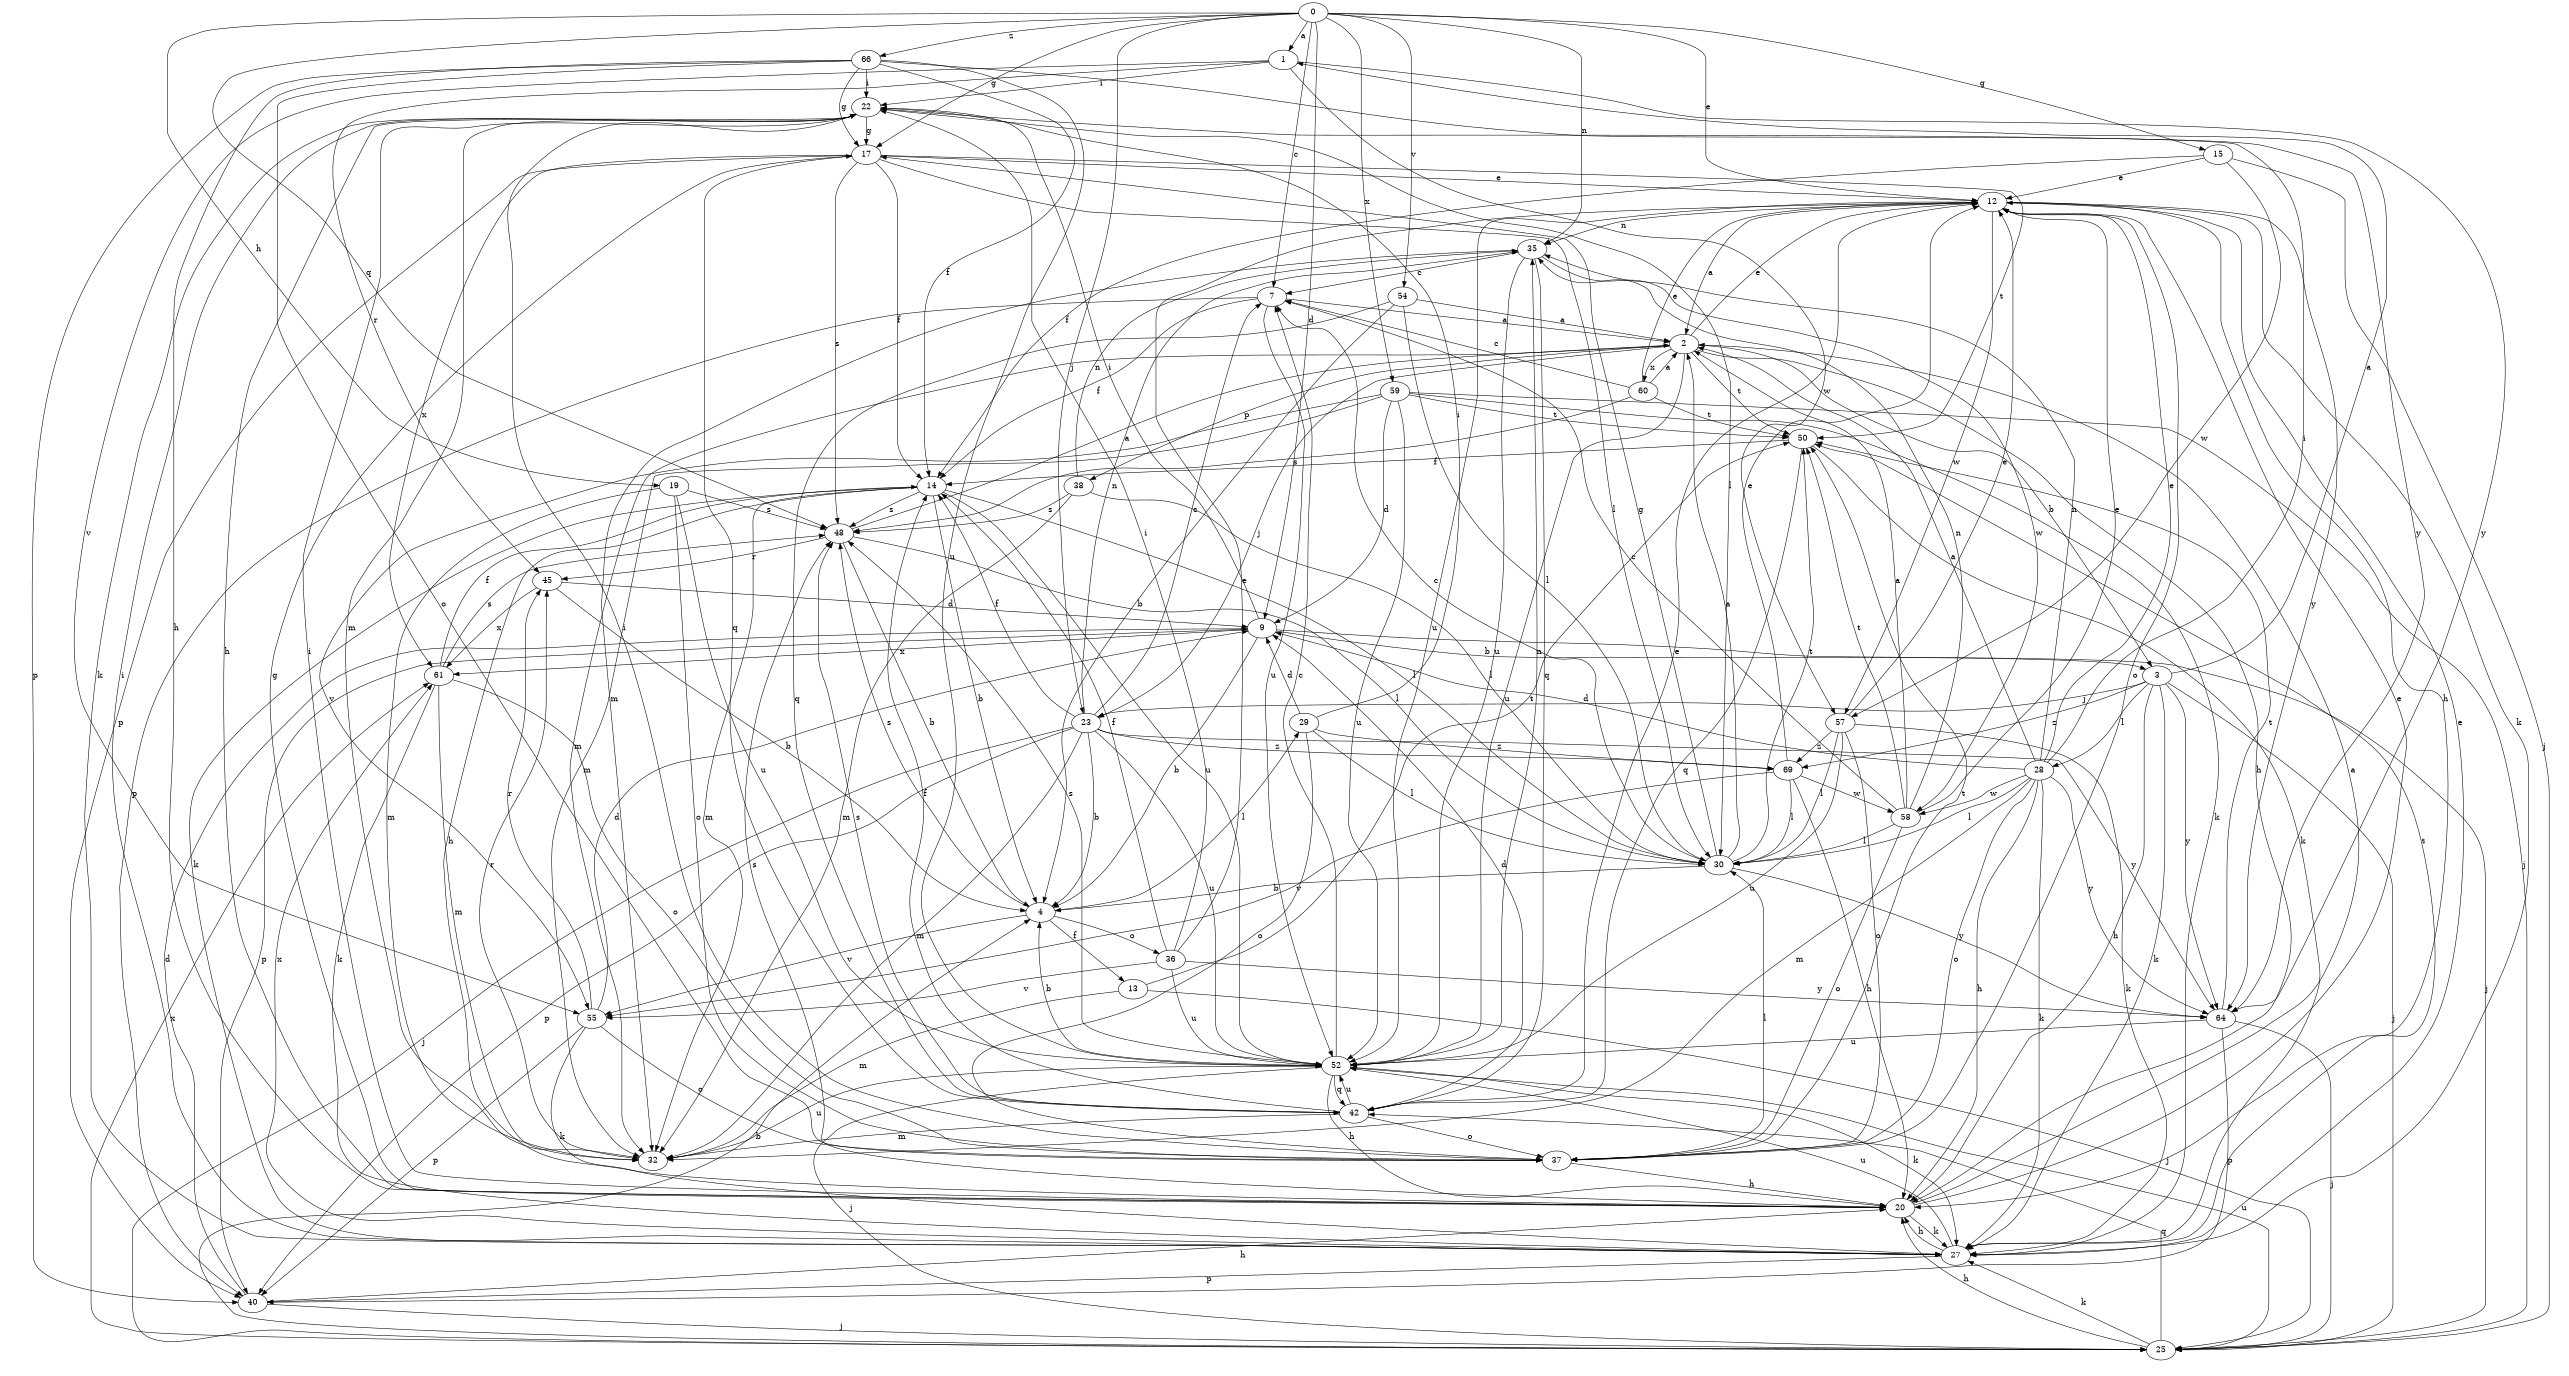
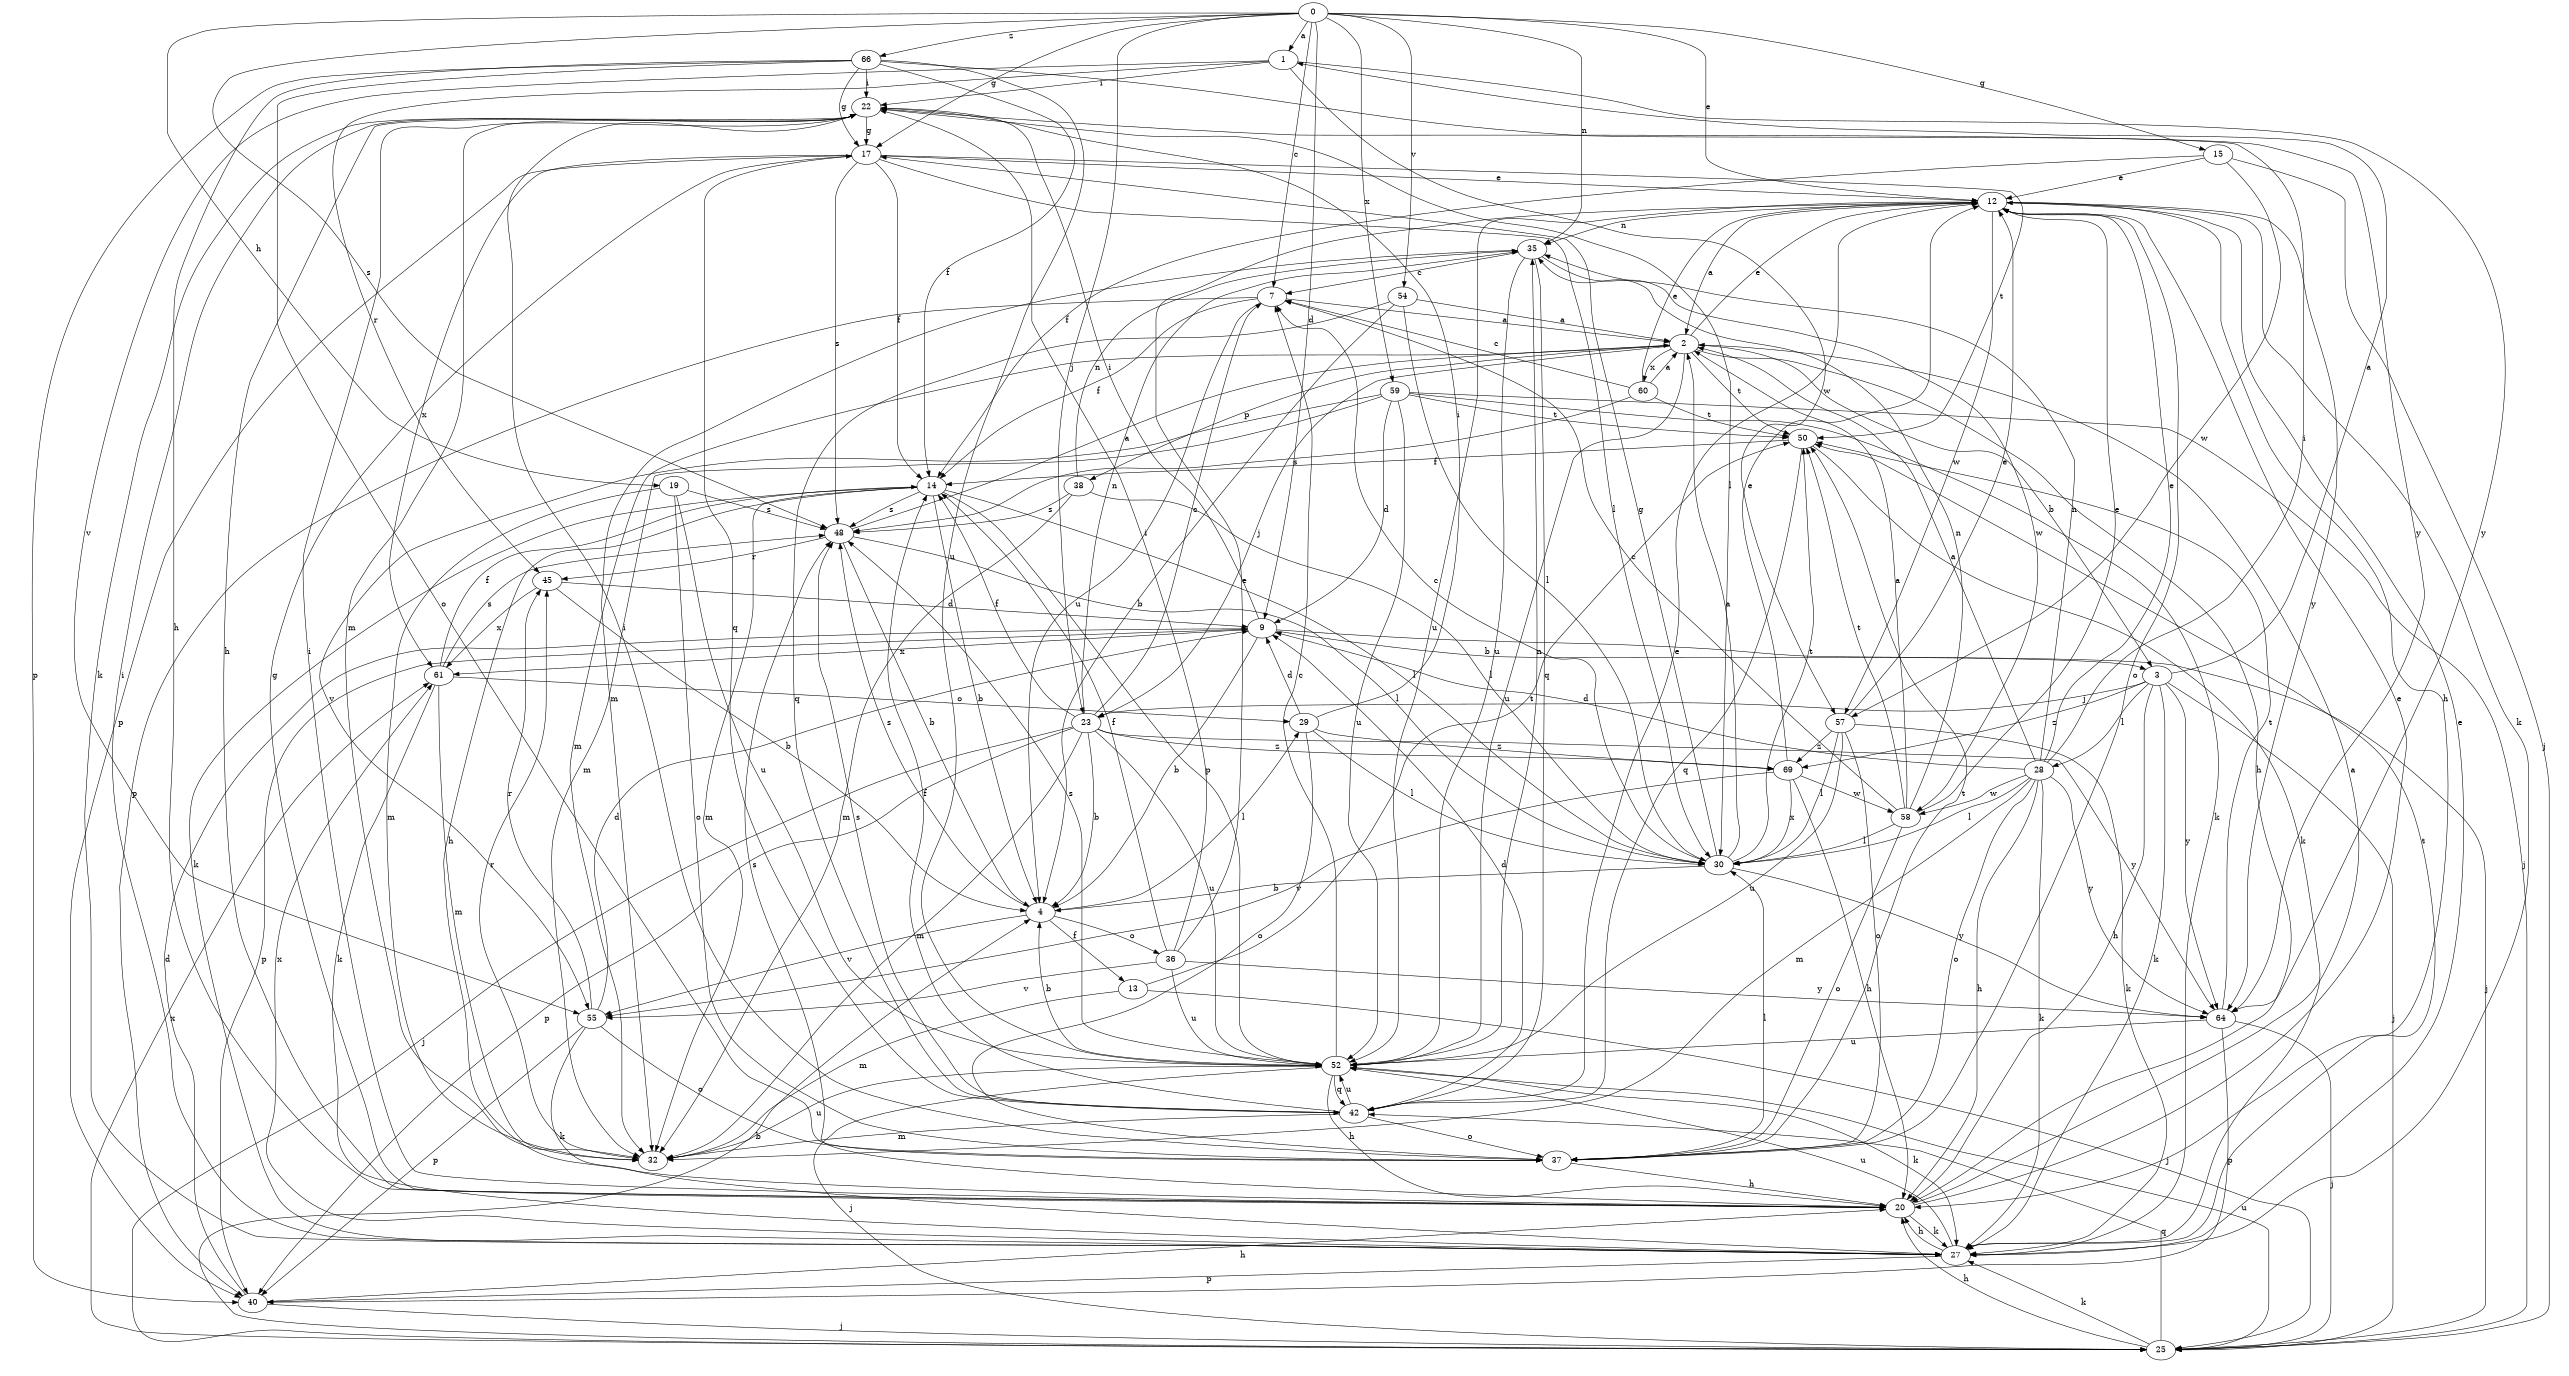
(369, 273) -> (369, 273)
(1268, 677) -> (1095, 587)
(1208, 770) -> (1208, 770)
(1792, 818) -> (1792, 818)
(863, 1104) -> (848, 697)
